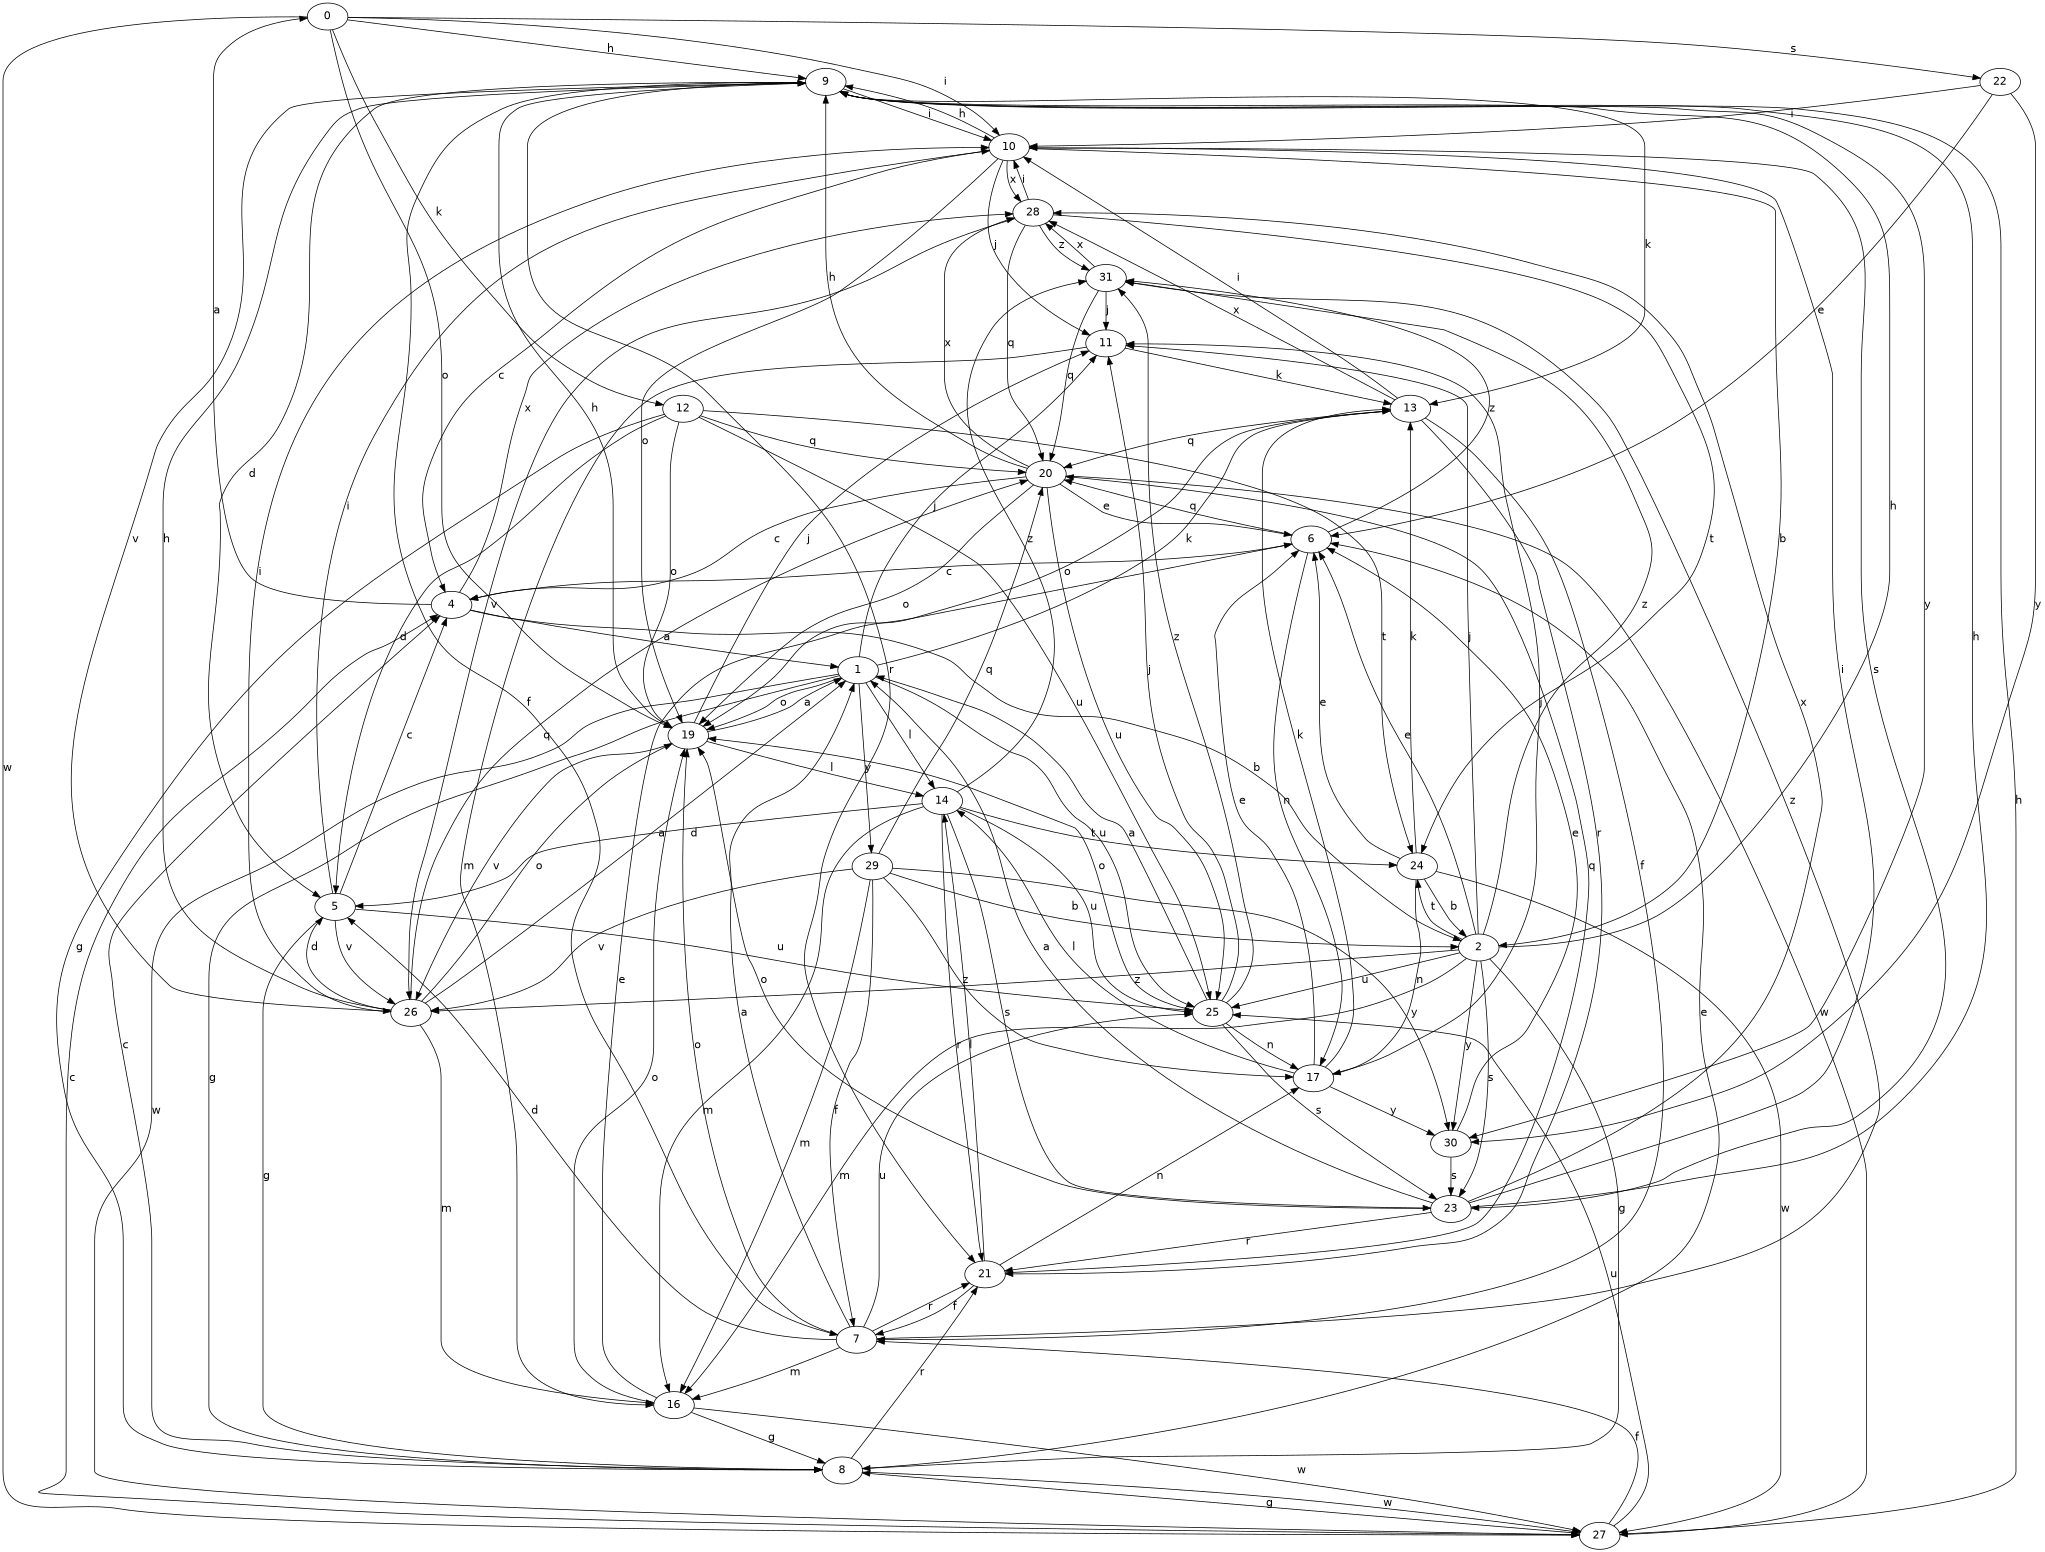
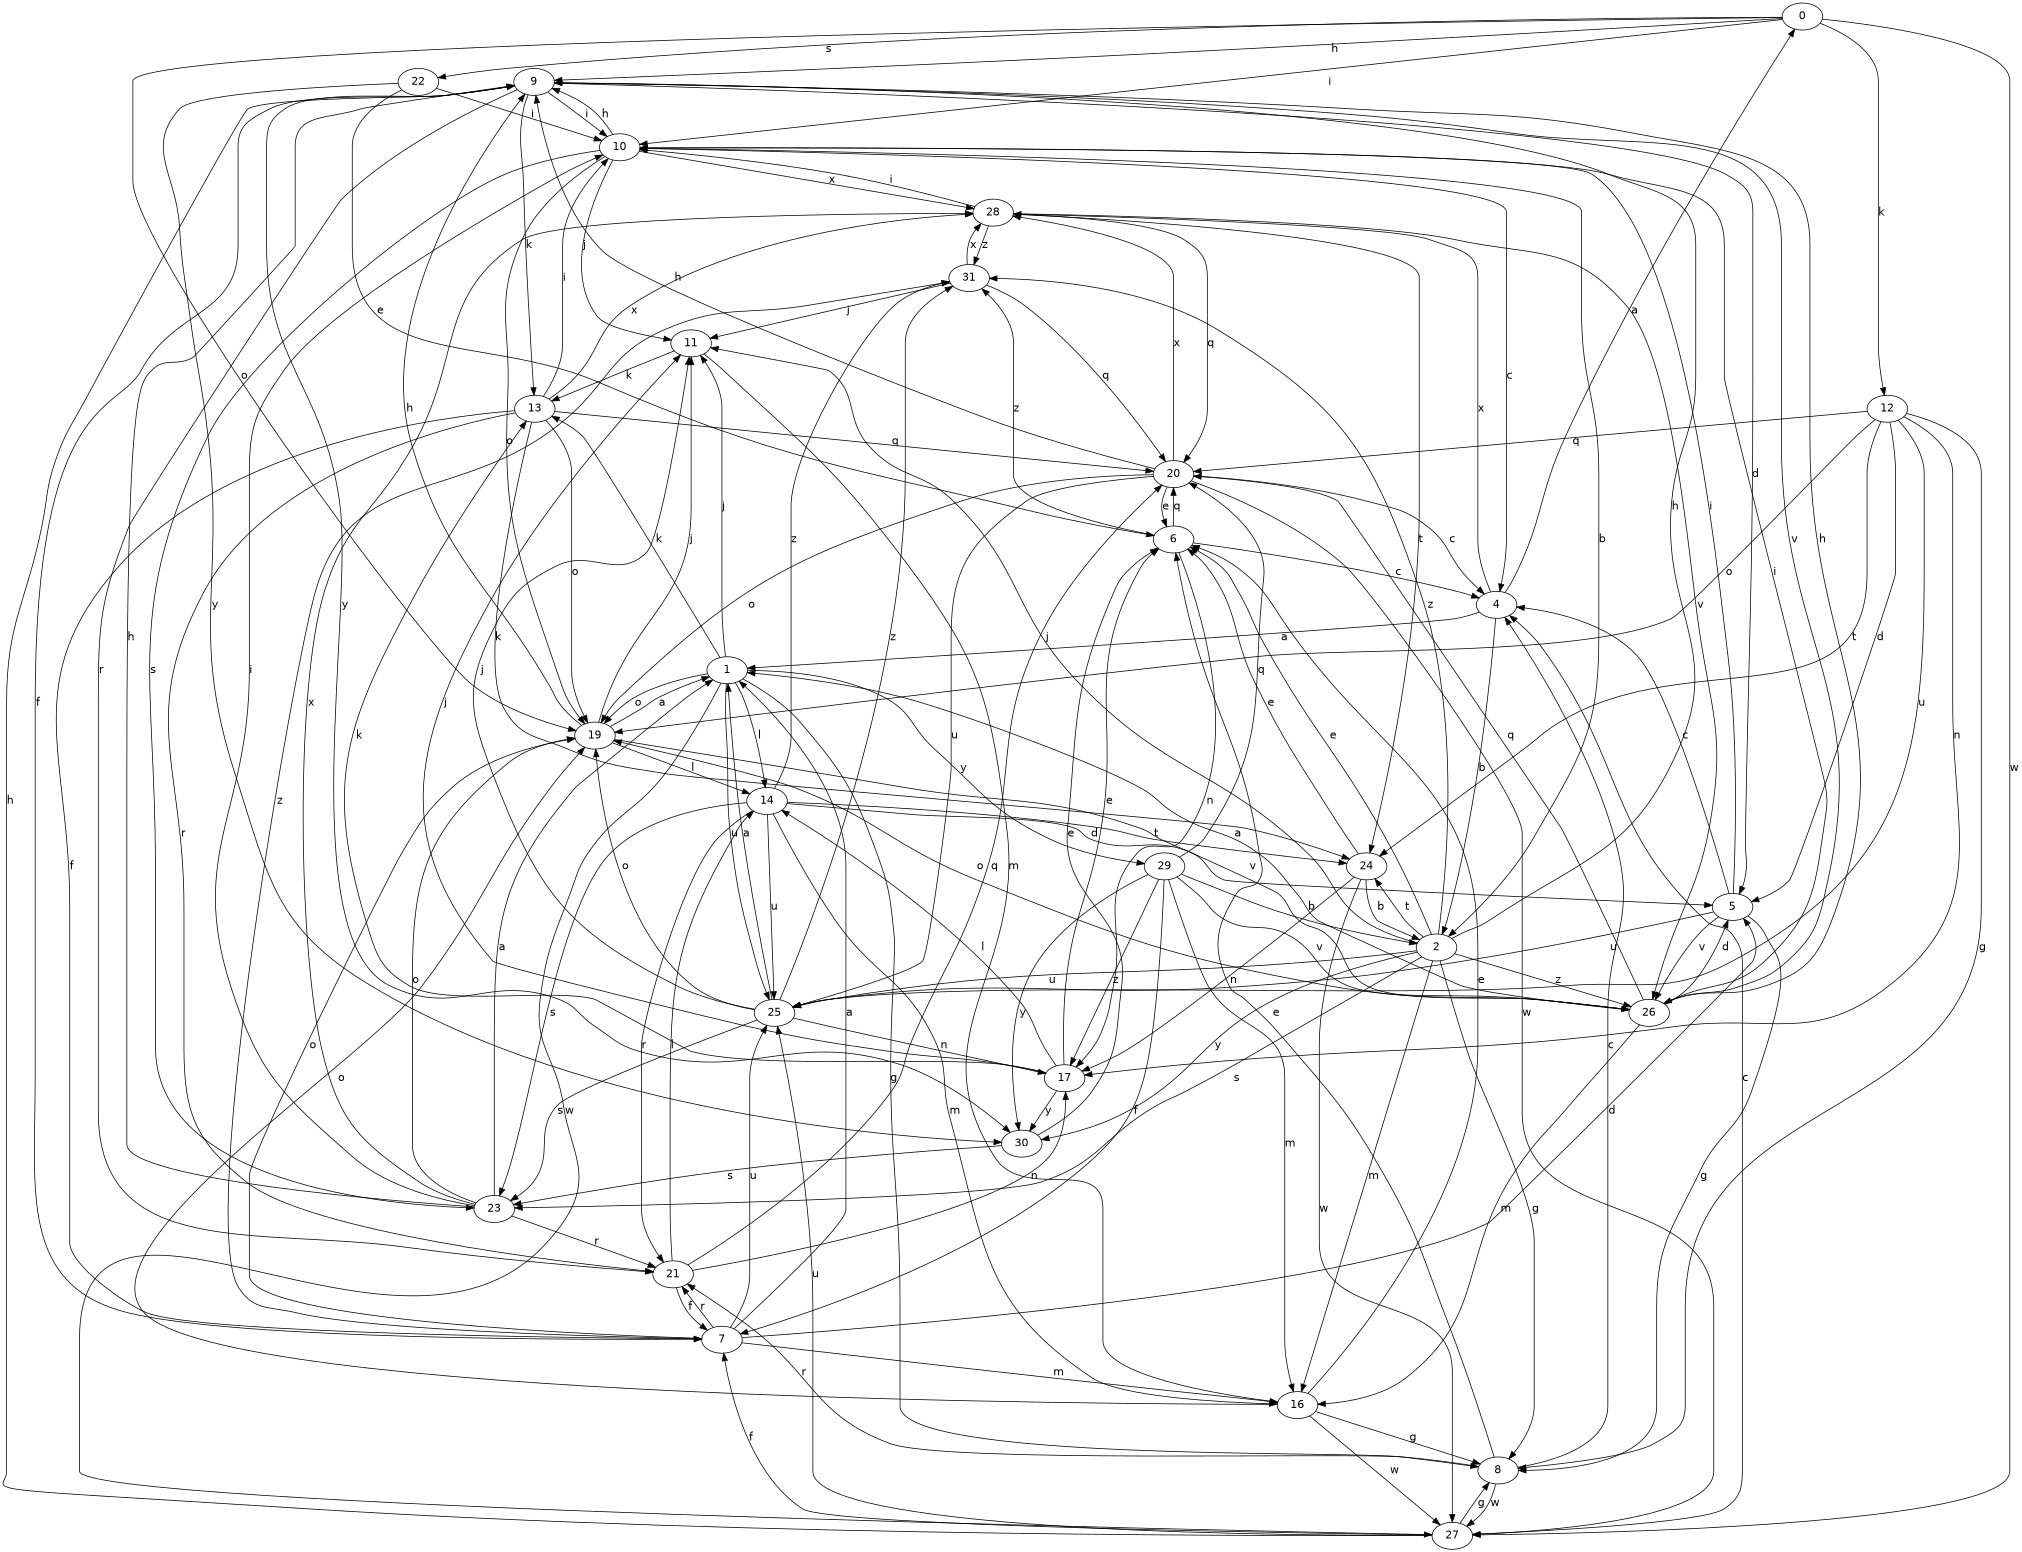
(1410, 642) -> (743, 782)
none -> (1801, 1023)
